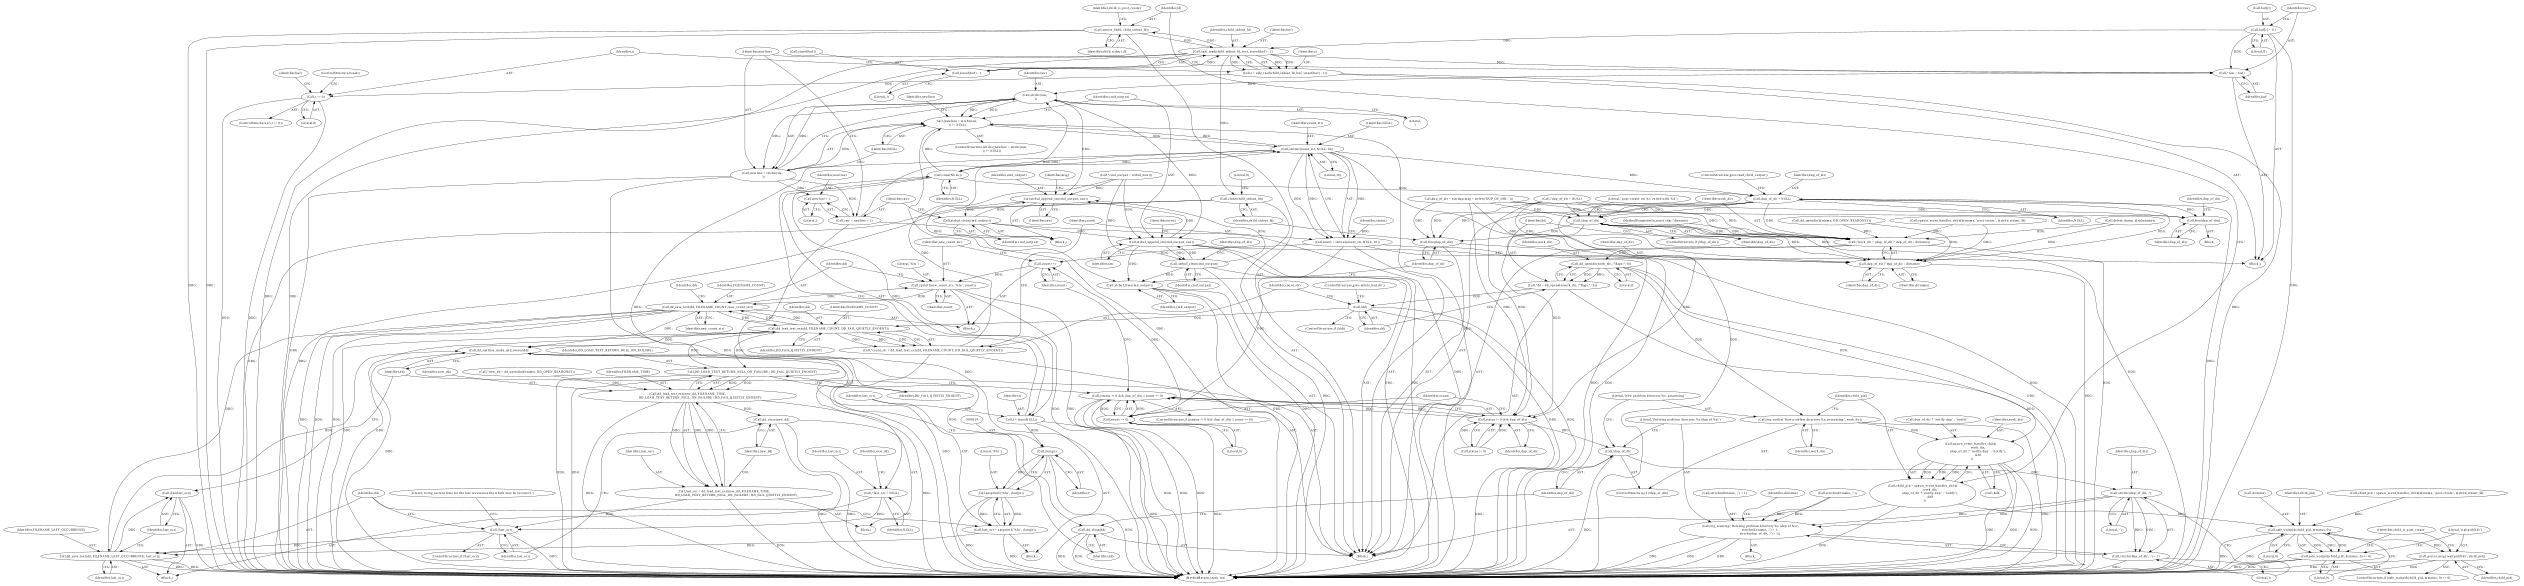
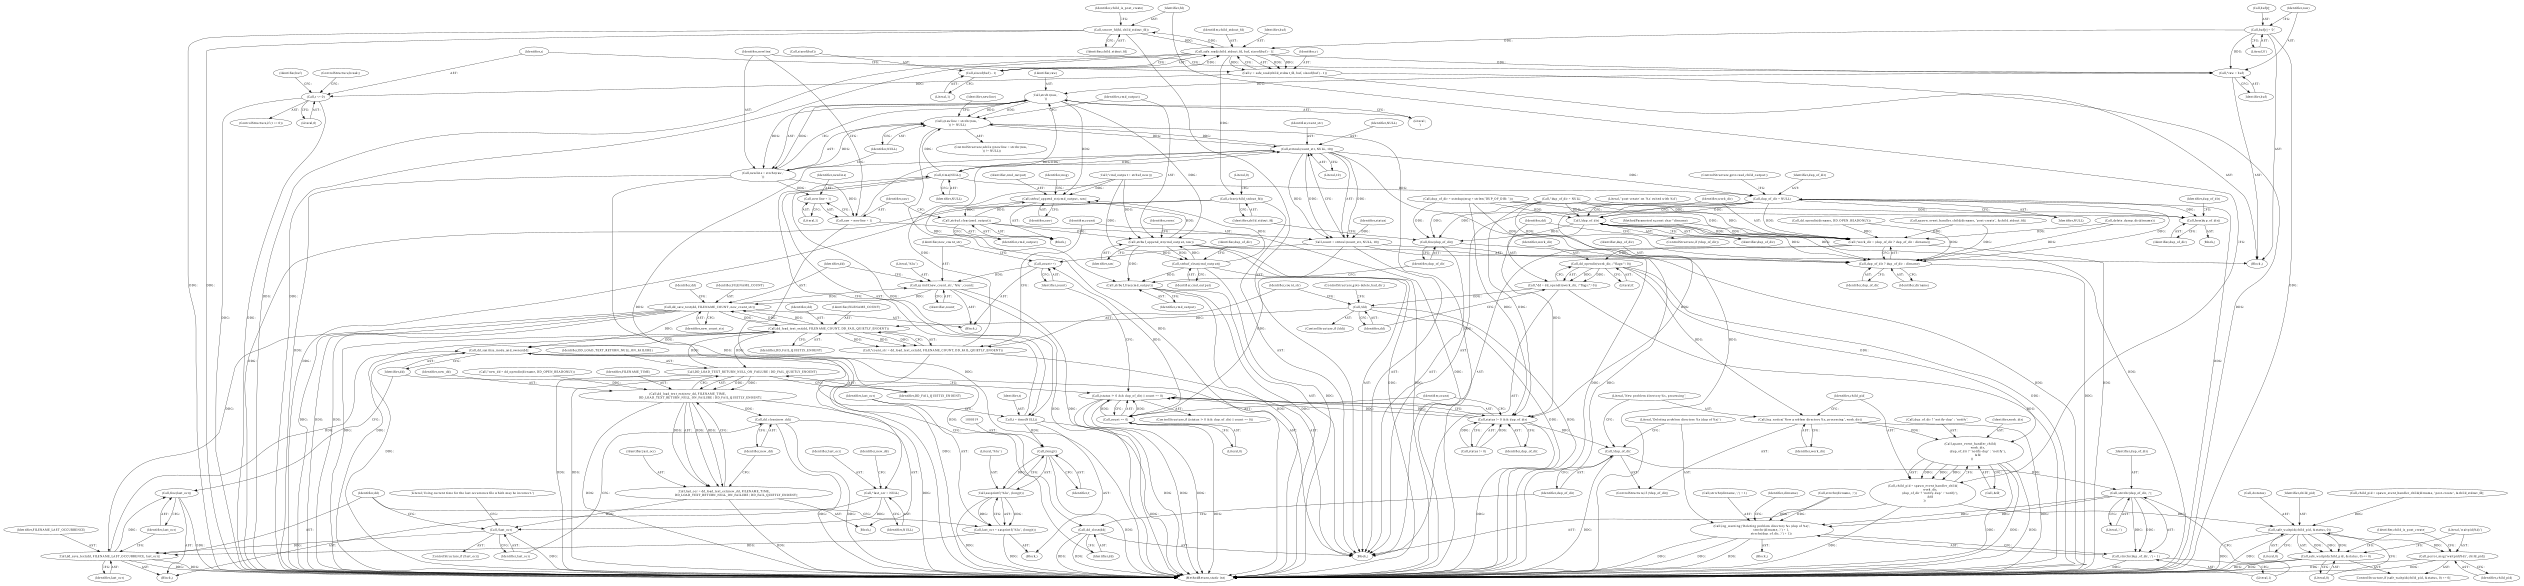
(1233, 51) -> (1235, 51)
(1349, 318) -> (1349, 318)
